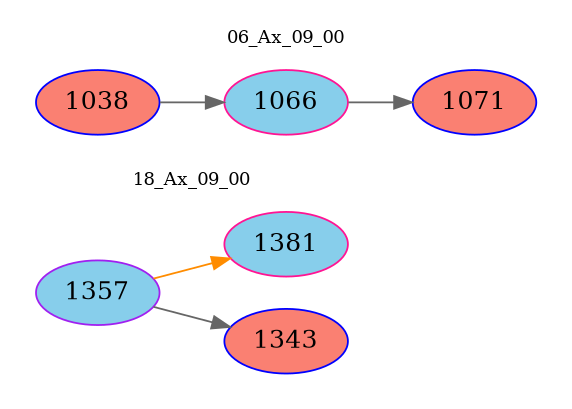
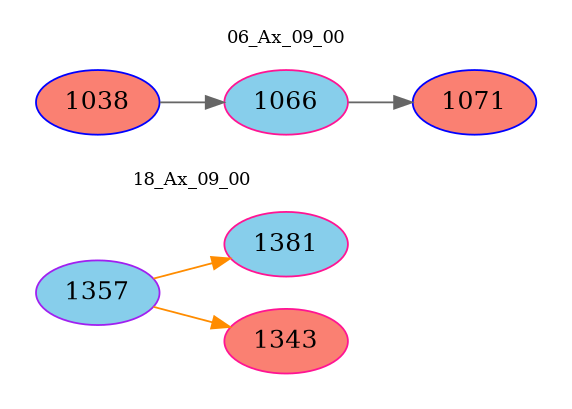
(183, 315) -> (183, 315)
(286, 341) -> (286, 341)
